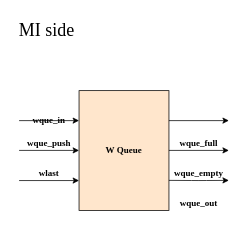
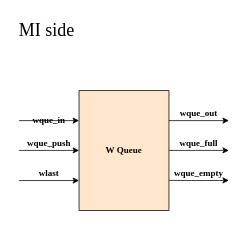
(199, 203) -> (199, 113)
